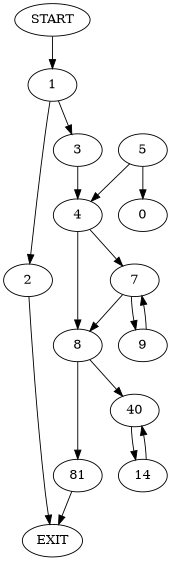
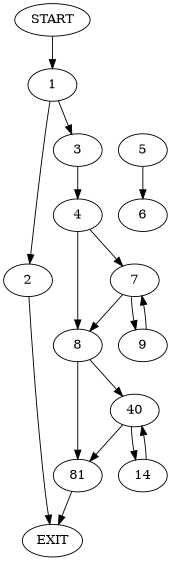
(114, 179) -> none
(143, 215) -> (143, 215)
none -> (109, 440)
